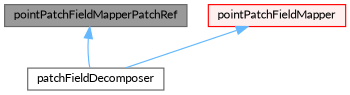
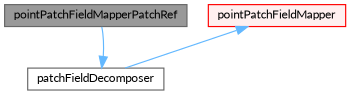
(88, 53) -> (103, 42)
